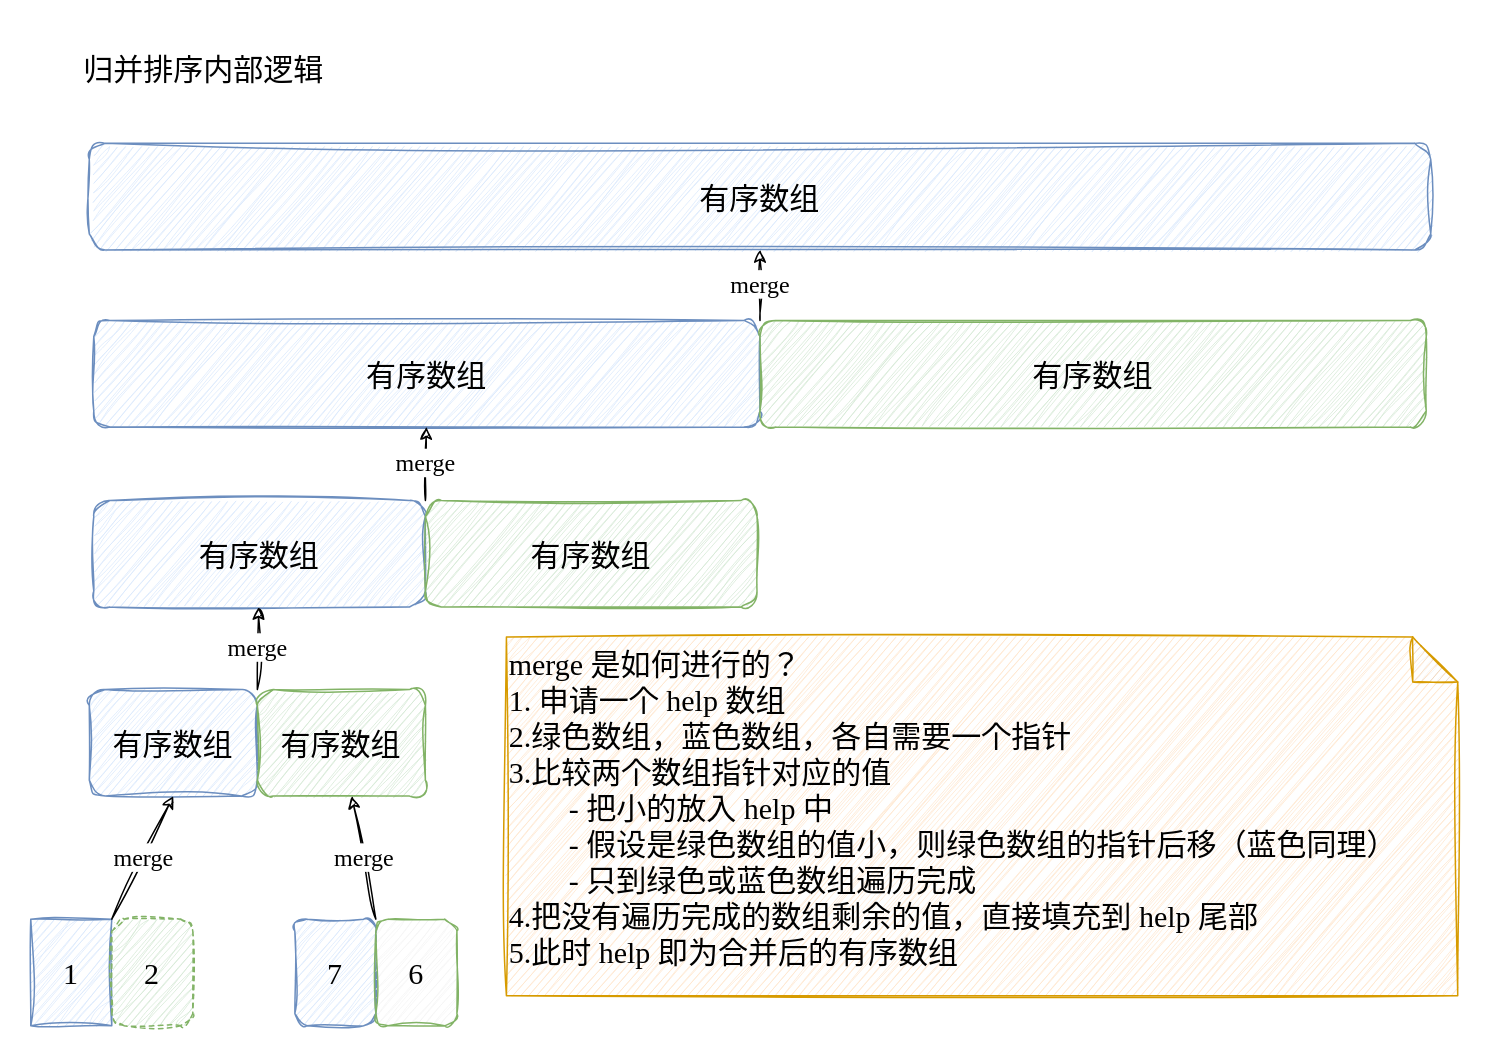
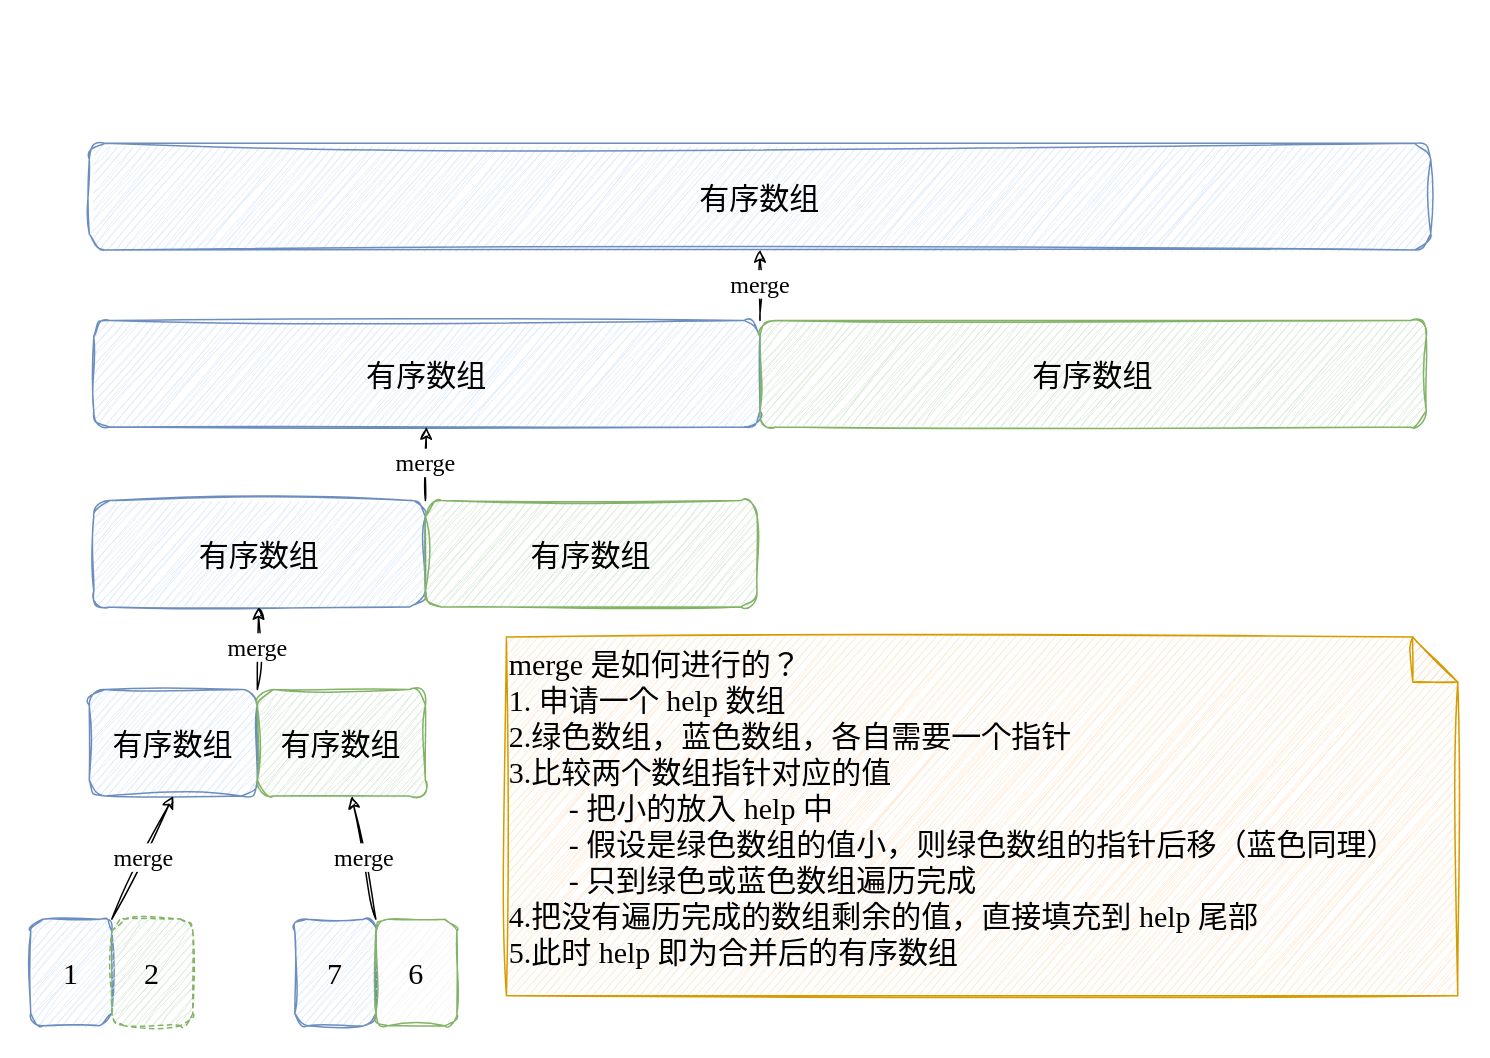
(204, 68) -> none
(71, 972) -> (71, 972)
